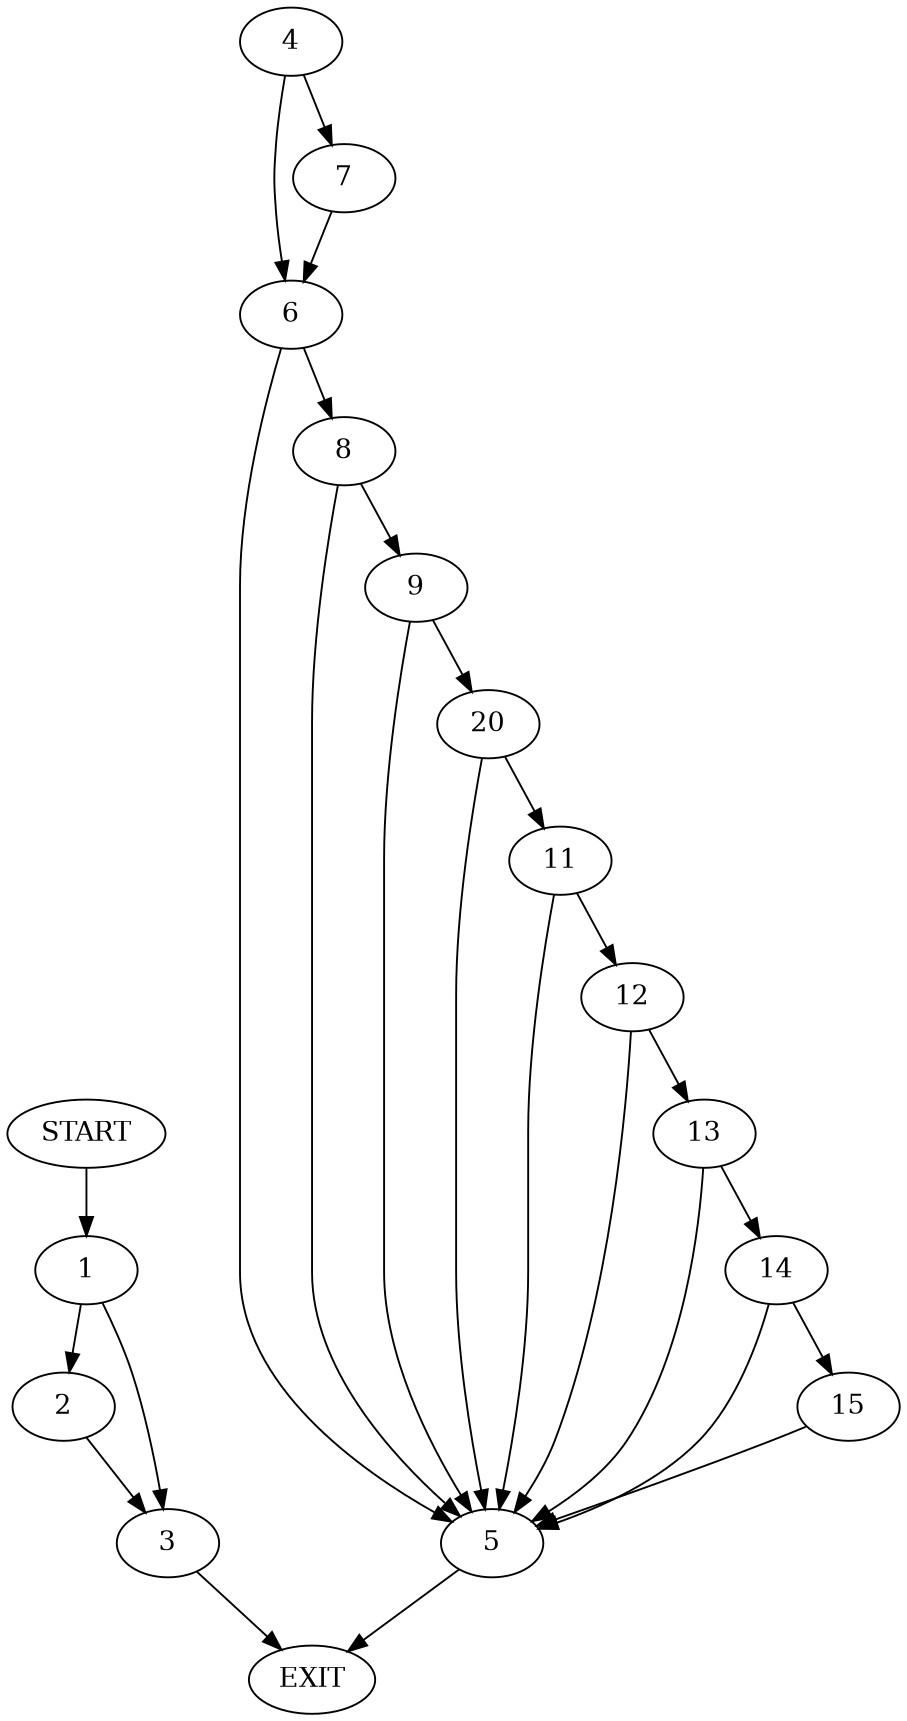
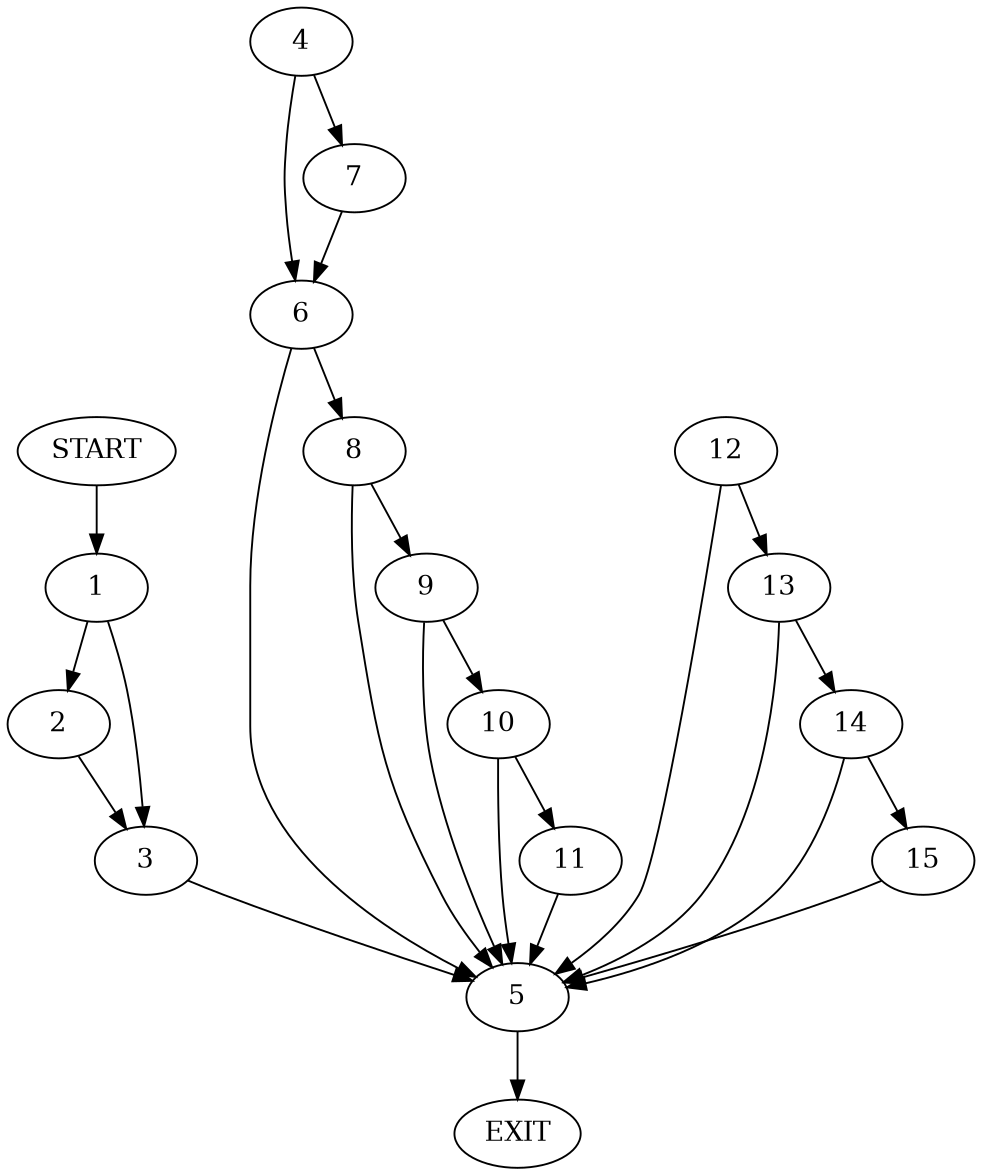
(488, 724) -> (499, 724)
(592, 920) -> none
(232, 1604) -> (320, 930)
